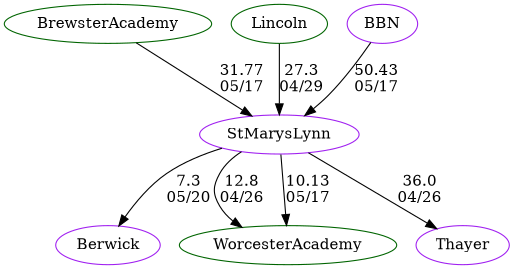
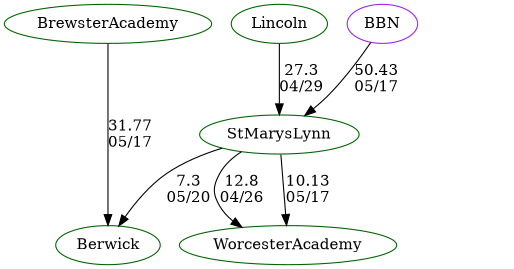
(189, 76) -> (108, 129)
(279, 135) -> (279, 135)
(108, 245) -> (108, 245)
(463, 245) -> none
